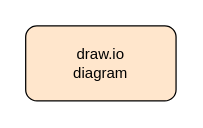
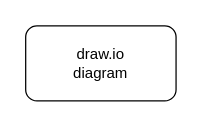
(101, 63) -> (101, 63)
